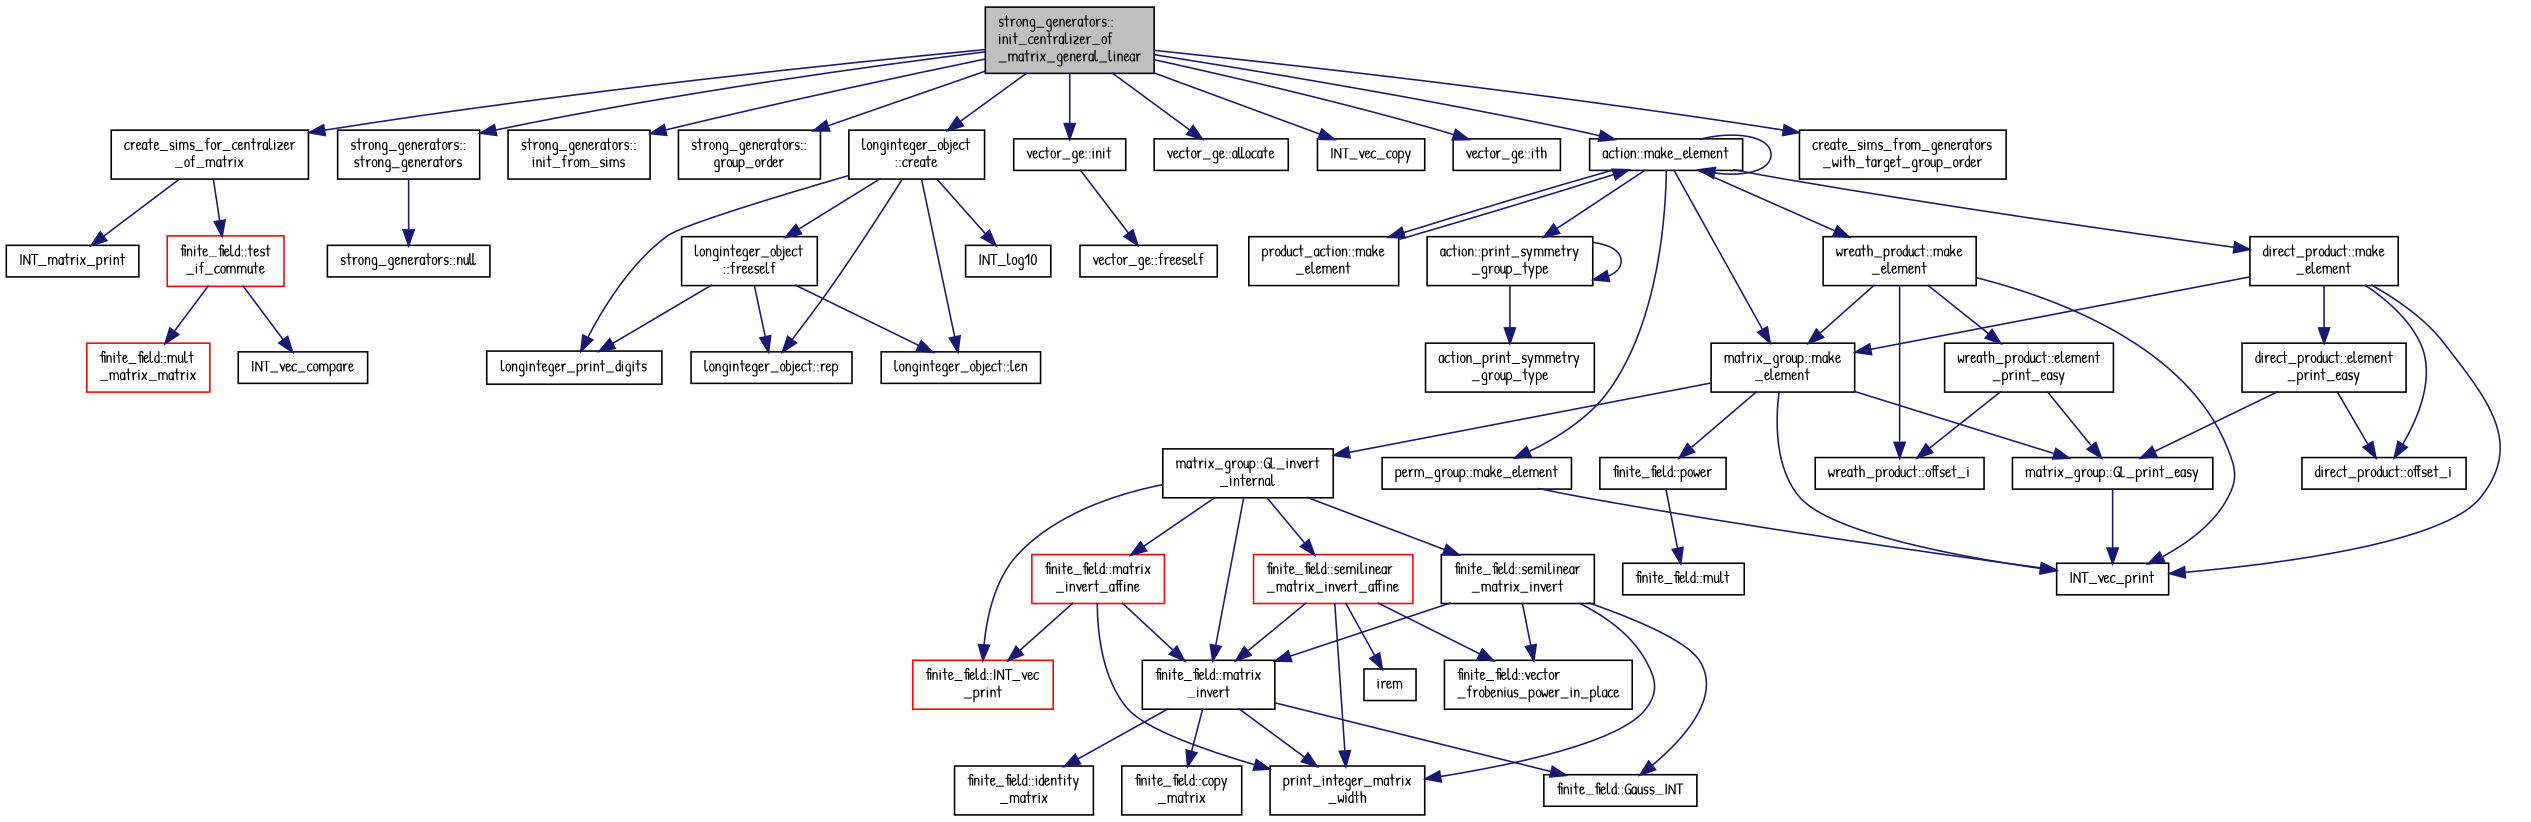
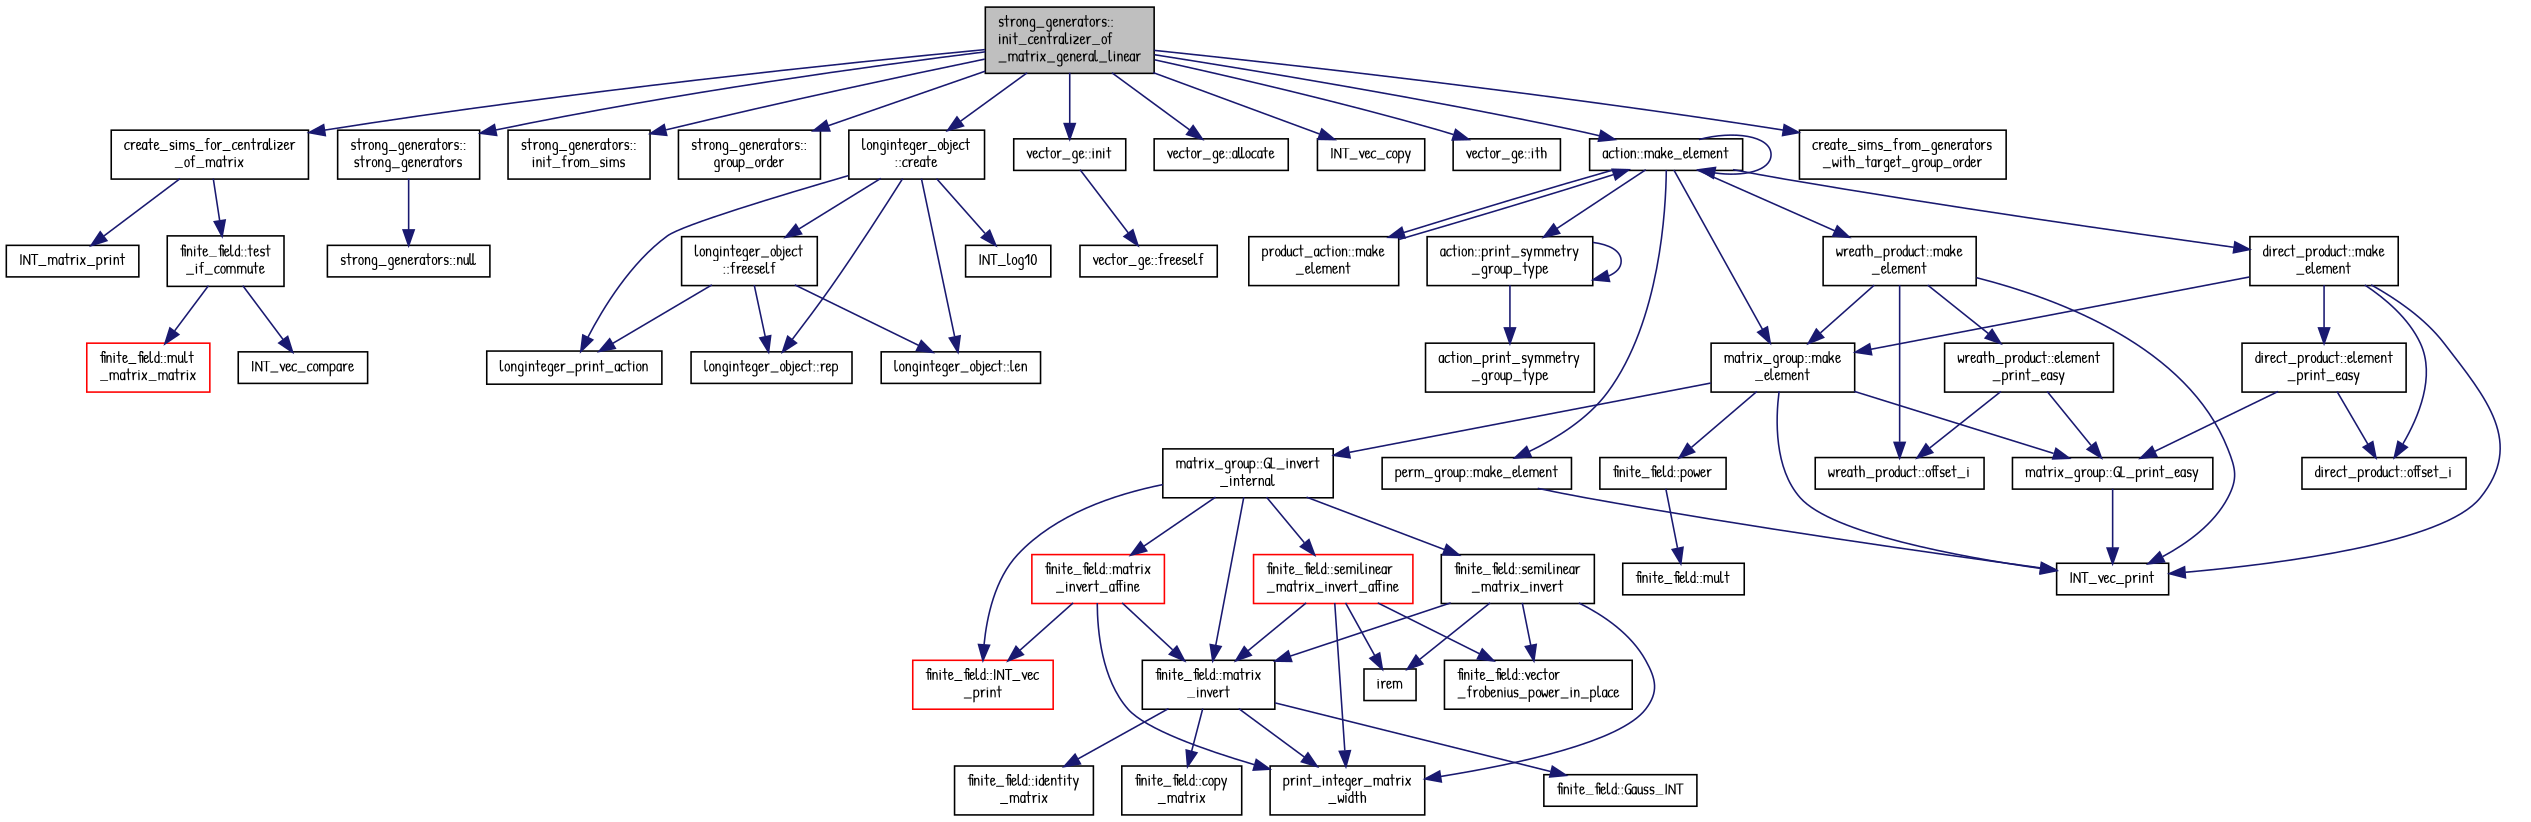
(226, 261) -> (226, 261)
(574, 368) -> (574, 368)
(1699, 660) -> (1457, 630)
